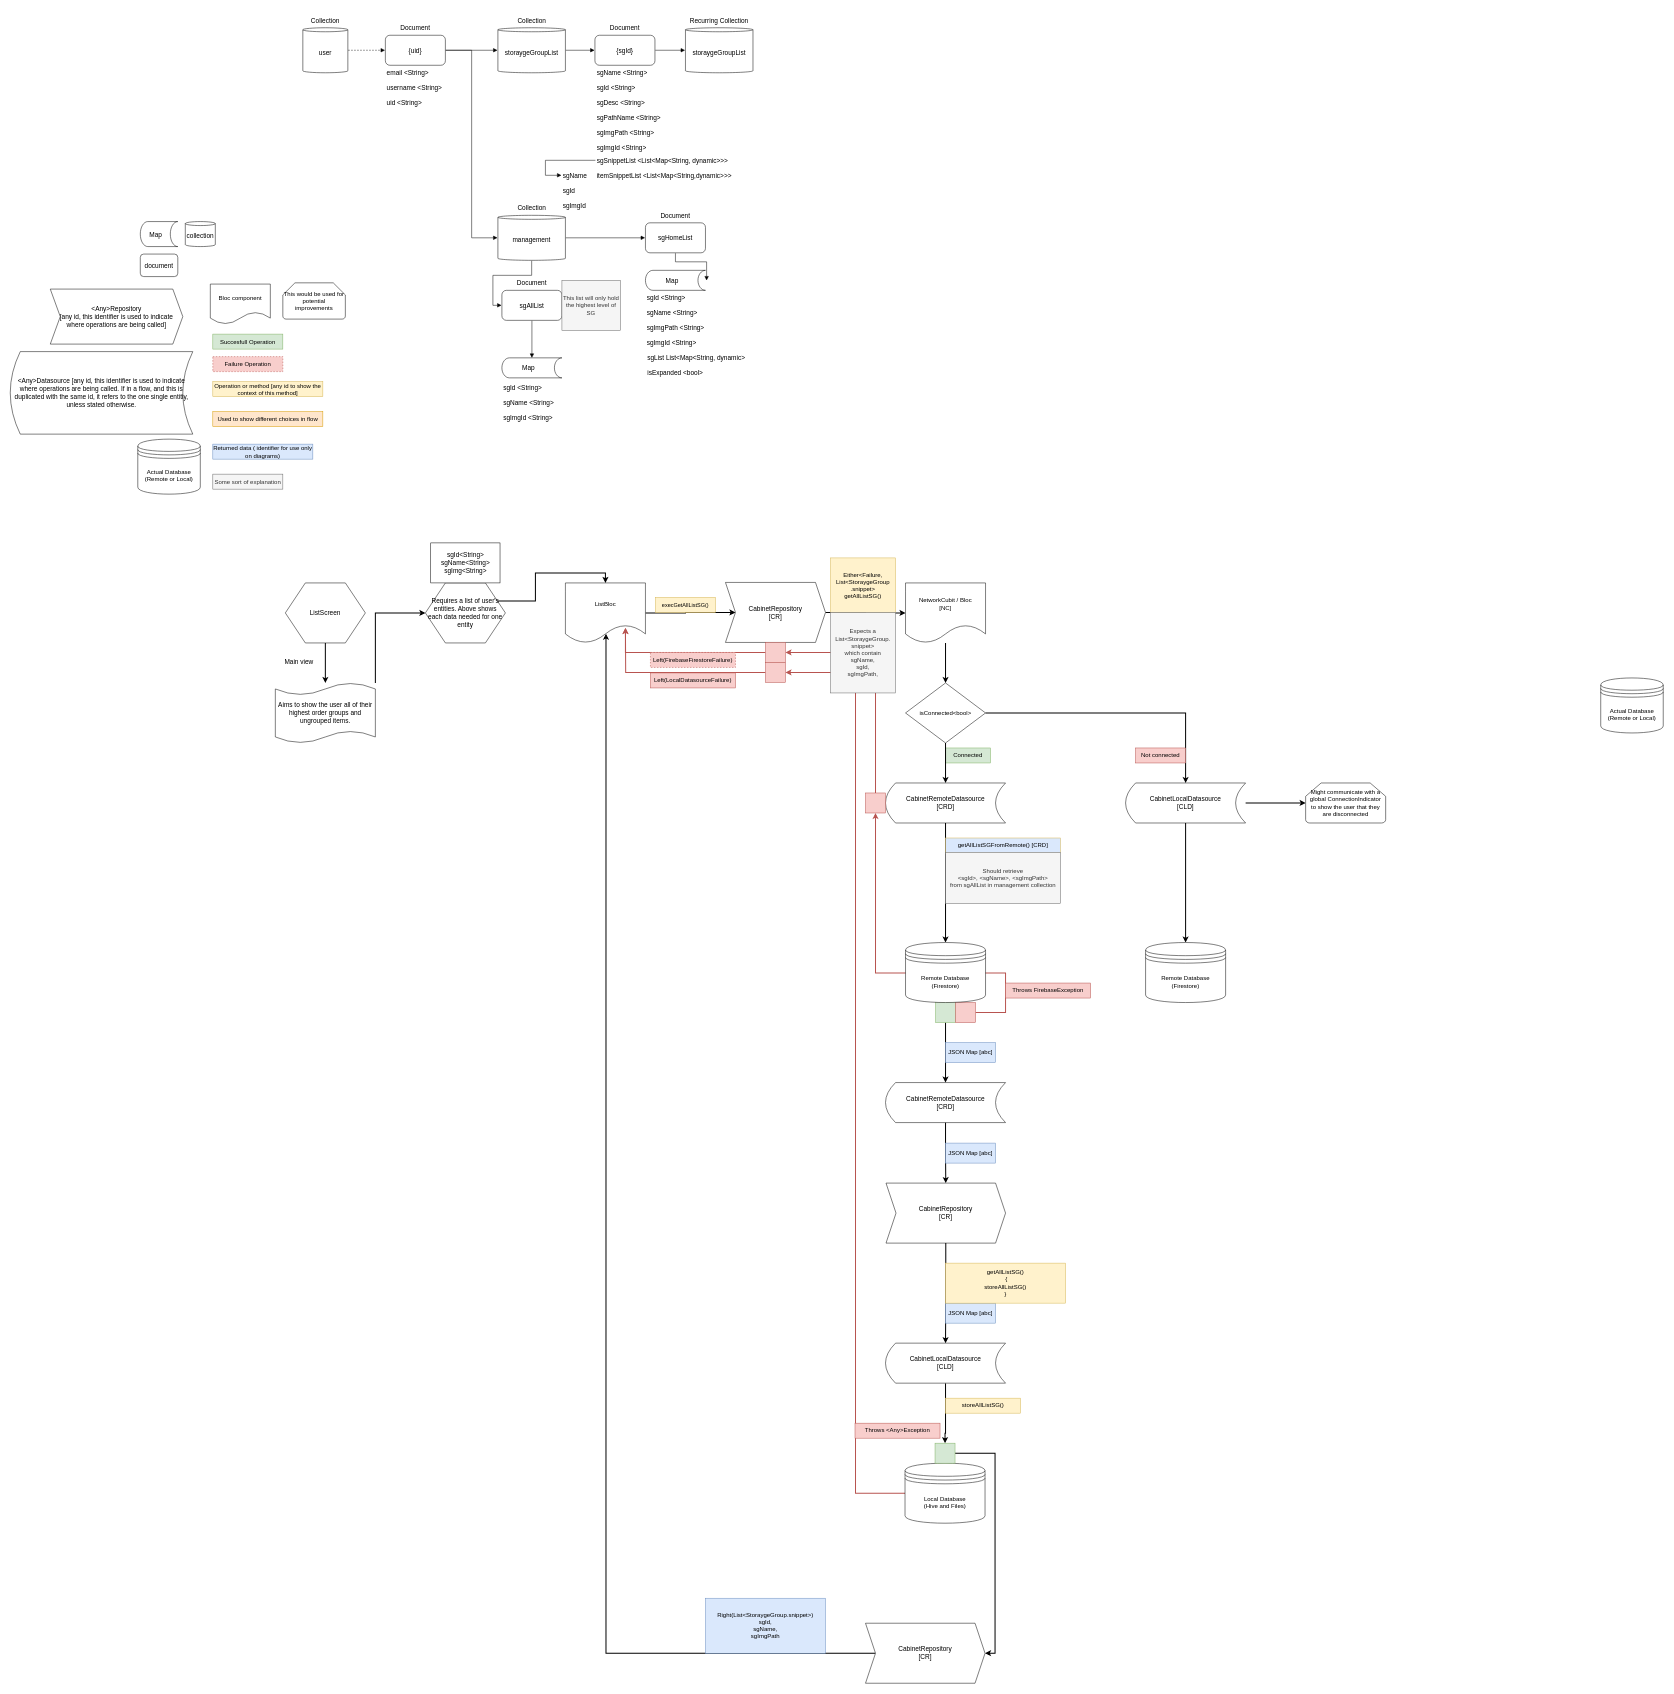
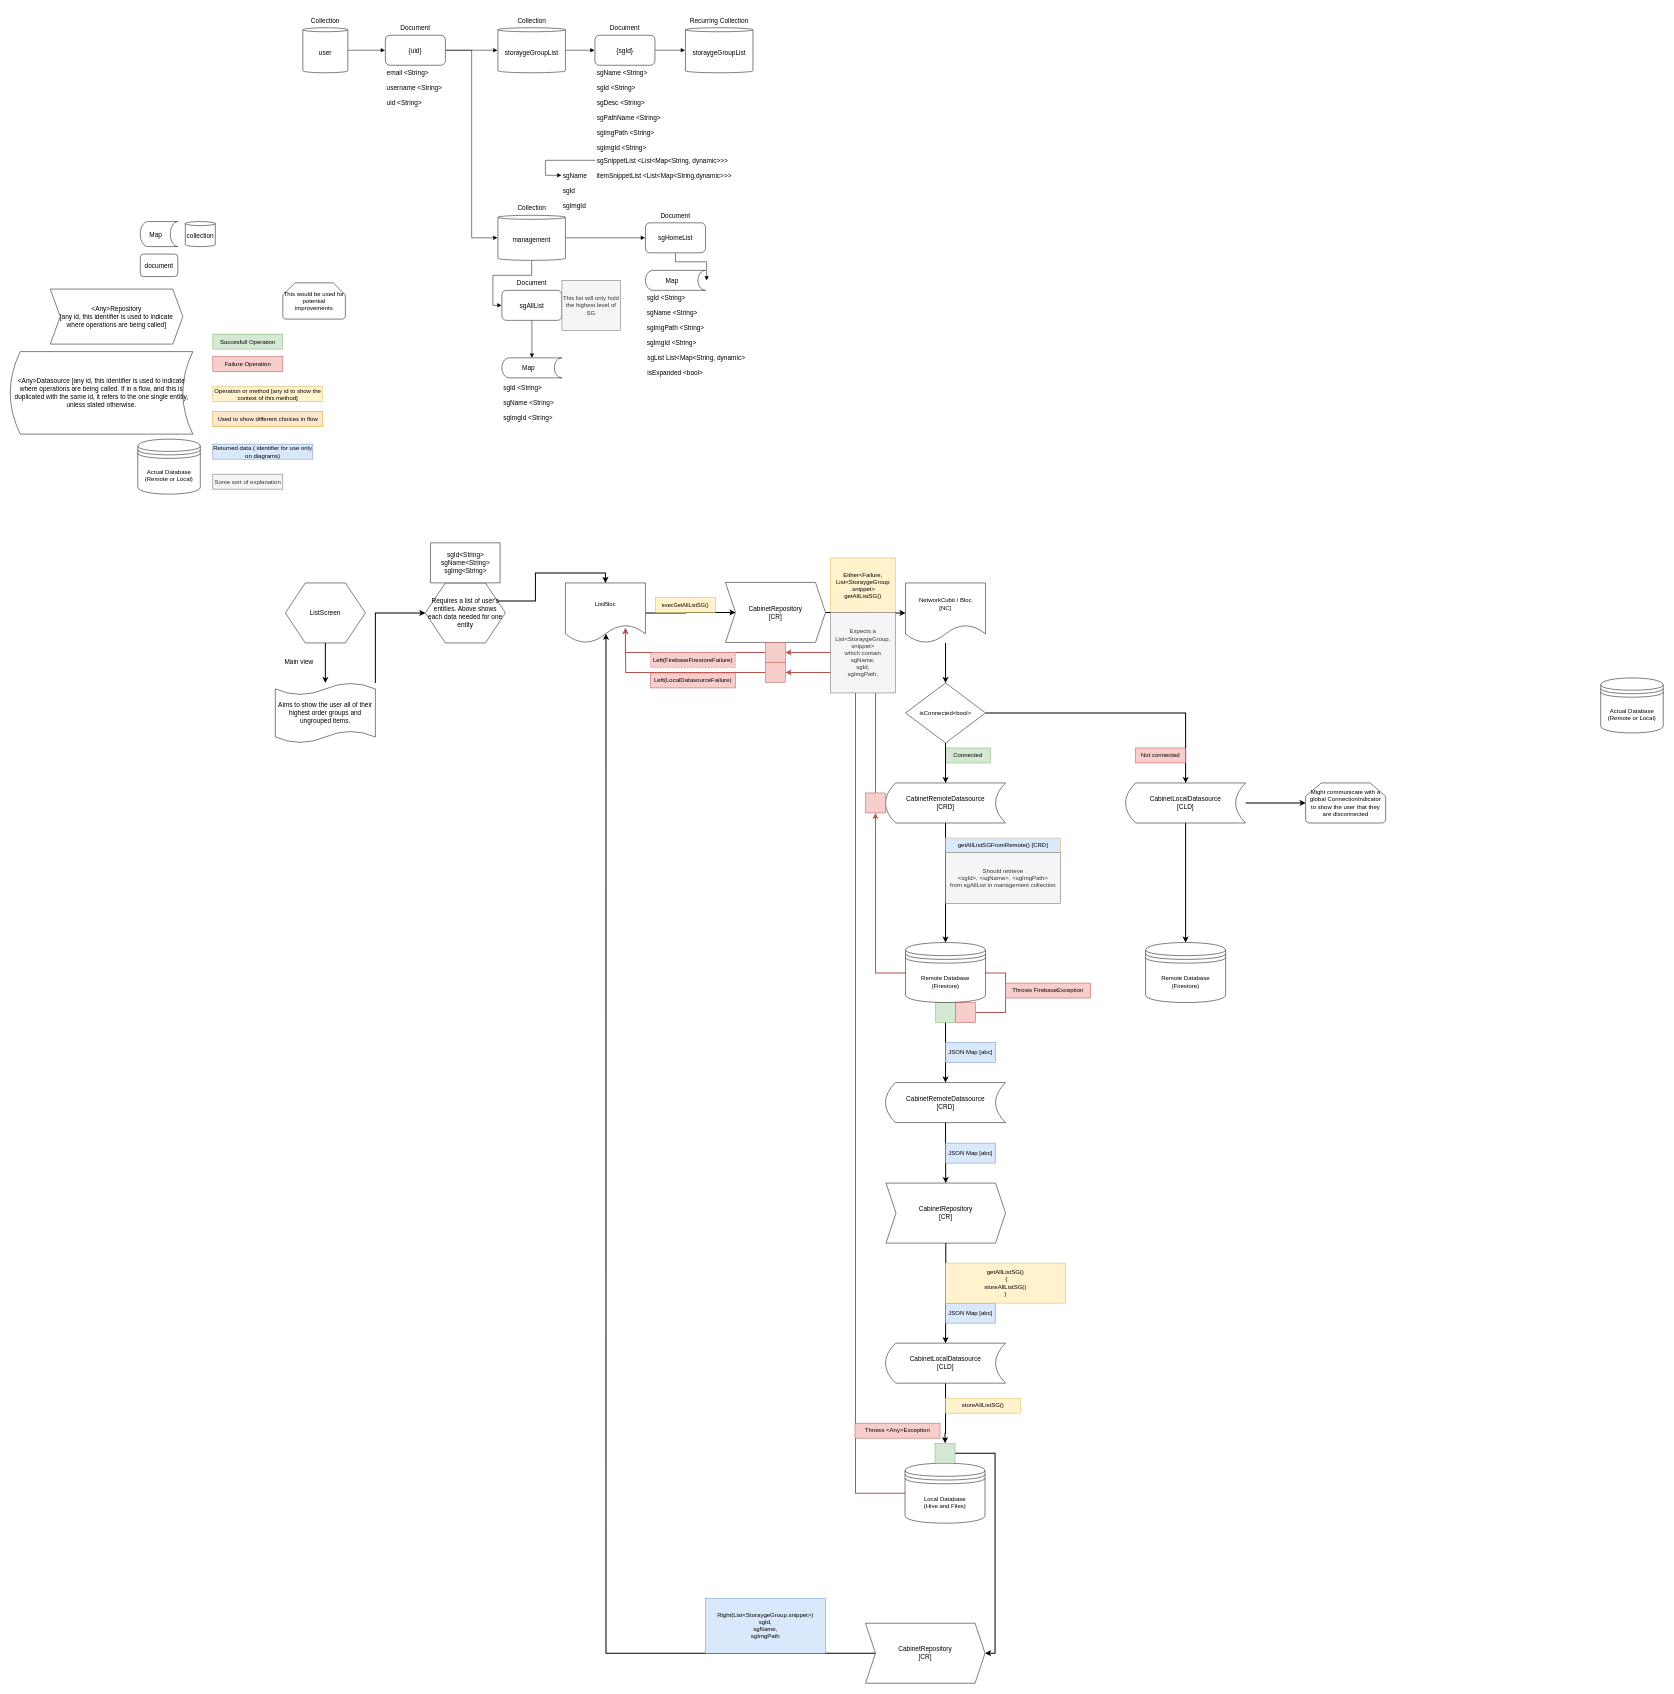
(364, 50) -> (364, 50)
(240, 304) -> none
(248, 364) -> (248, 364)
(268, 389) -> (268, 394)
